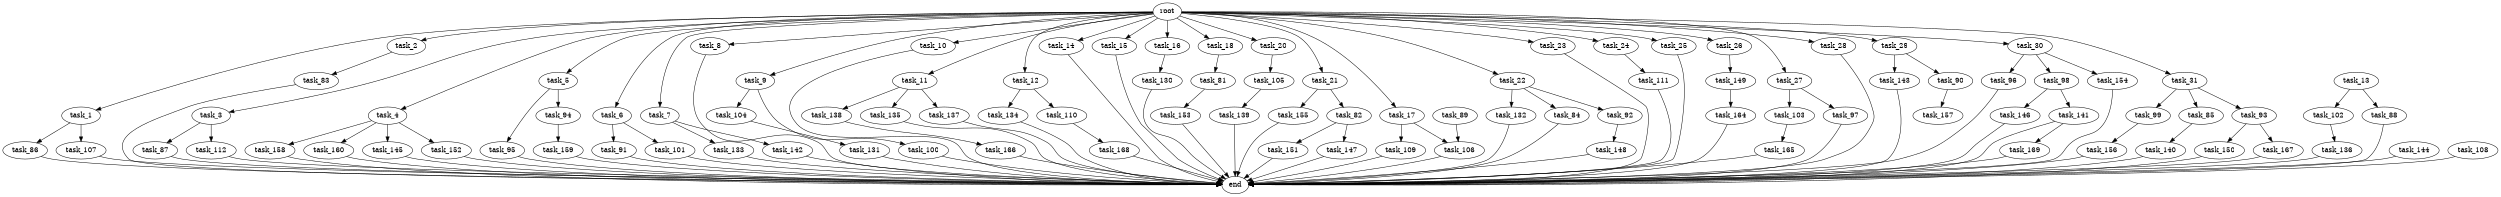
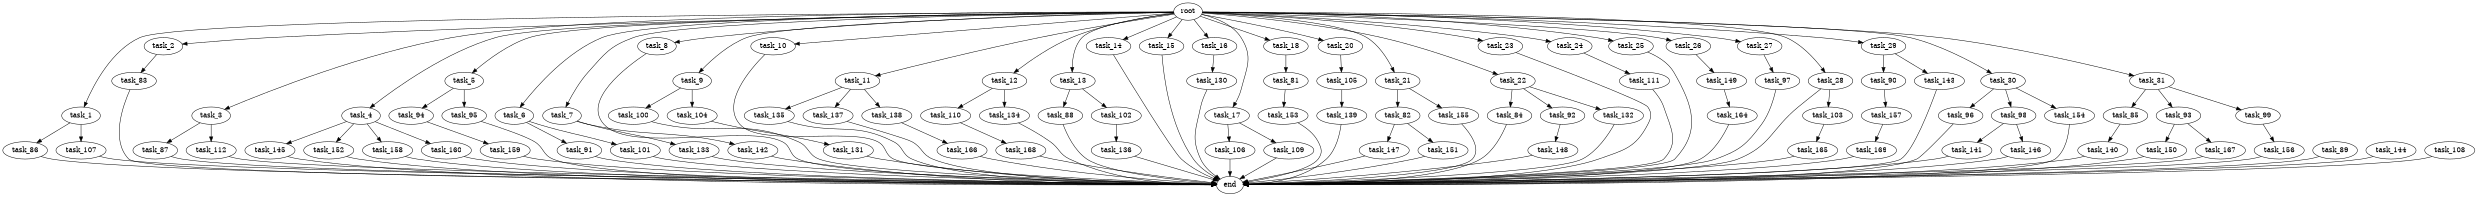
none -> (1085, 36)
(1790, 96) -> (1829, 96)
(1457, 131) -> (1784, 178)
(2051, 132) -> (1880, 131)
